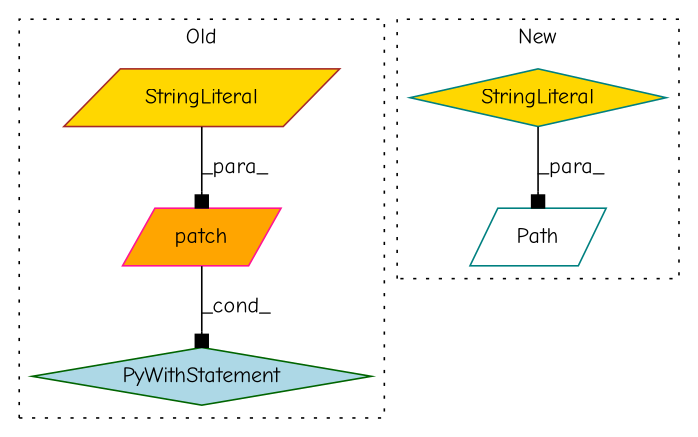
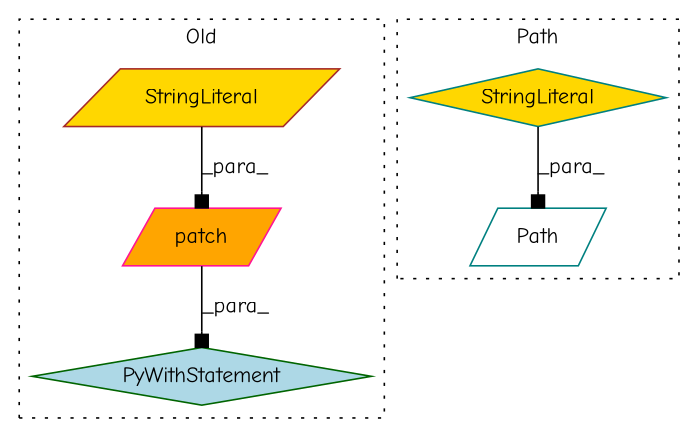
(538, 38) -> (538, 38)
(236, 307) -> (236, 307)
